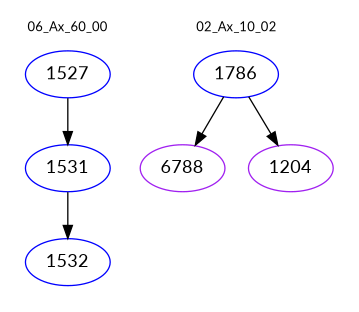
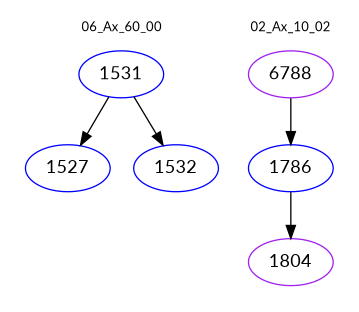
(68, 115) -> (98, 115)
(213, 115) -> (291, 115)
(291, 168) -> (291, 262)
